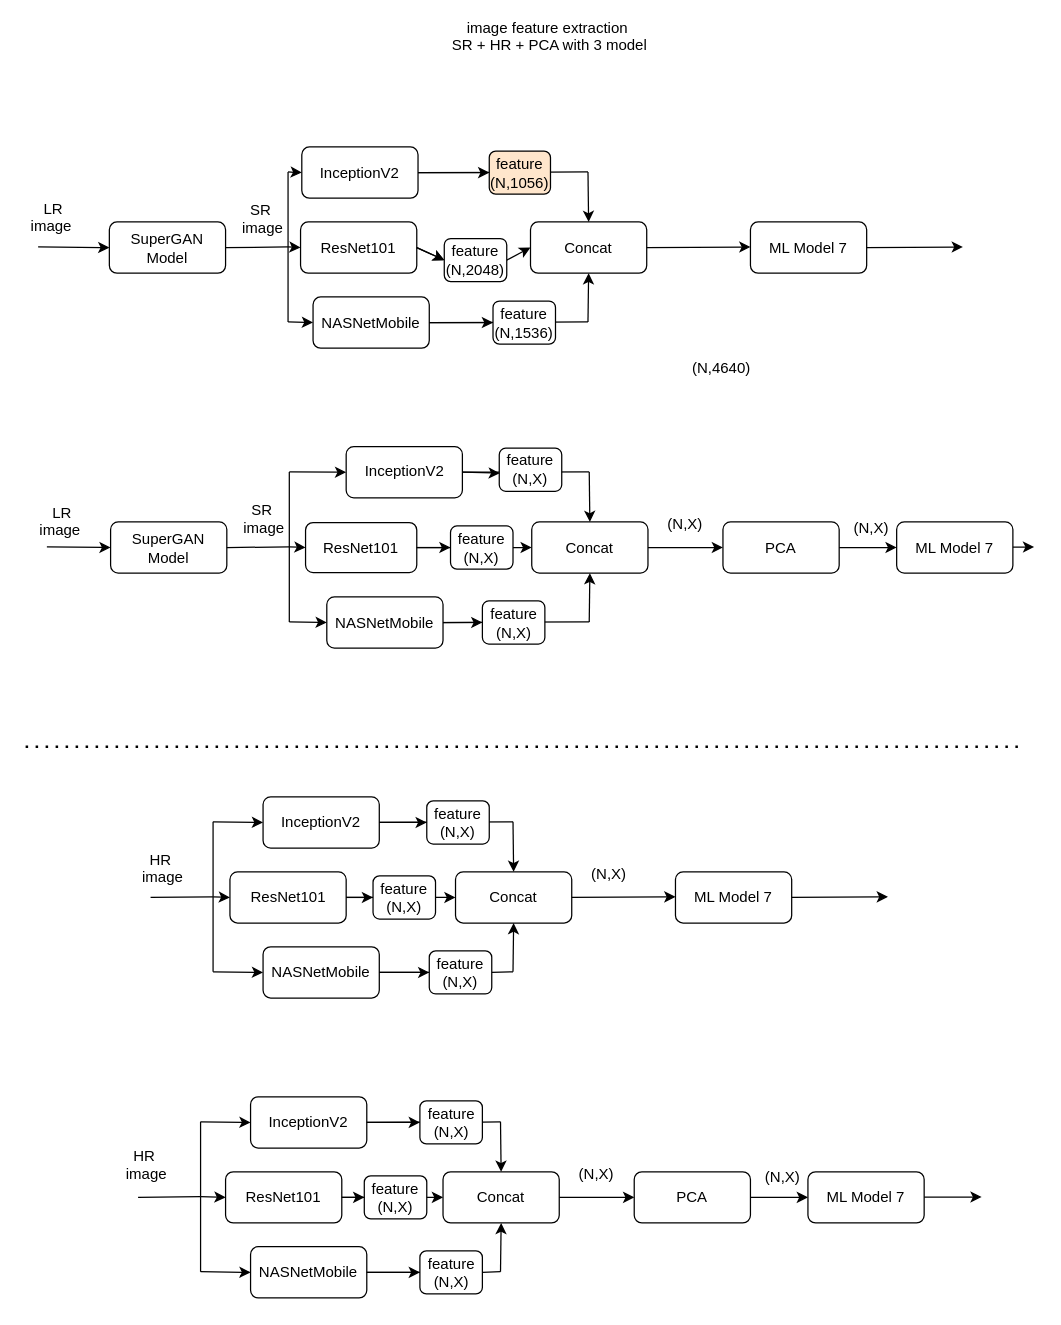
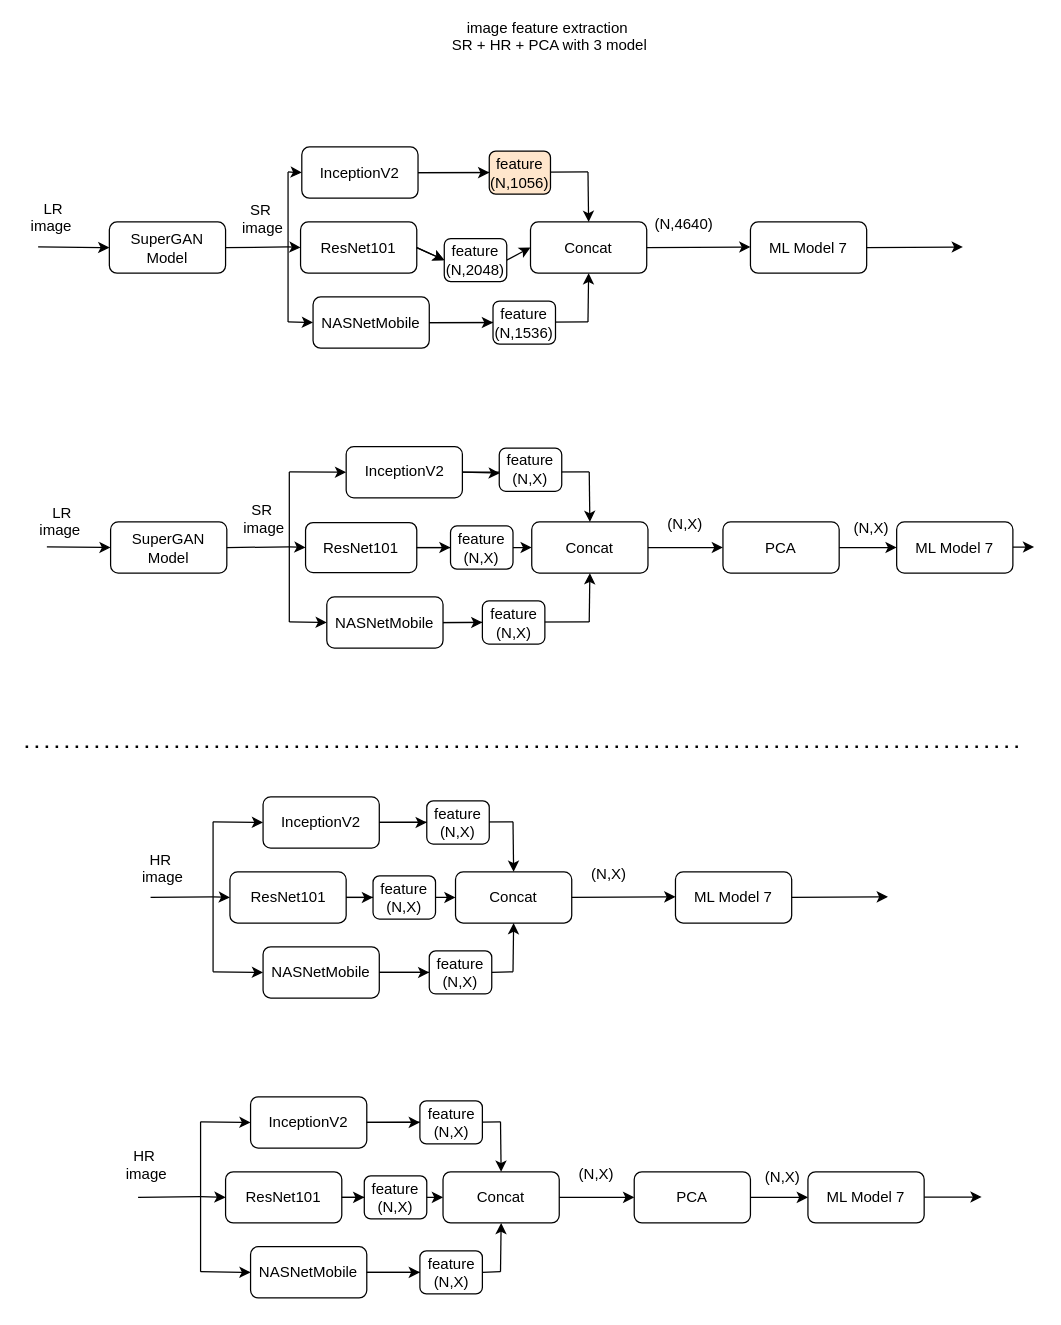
(722, 368) -> (684, 224)
